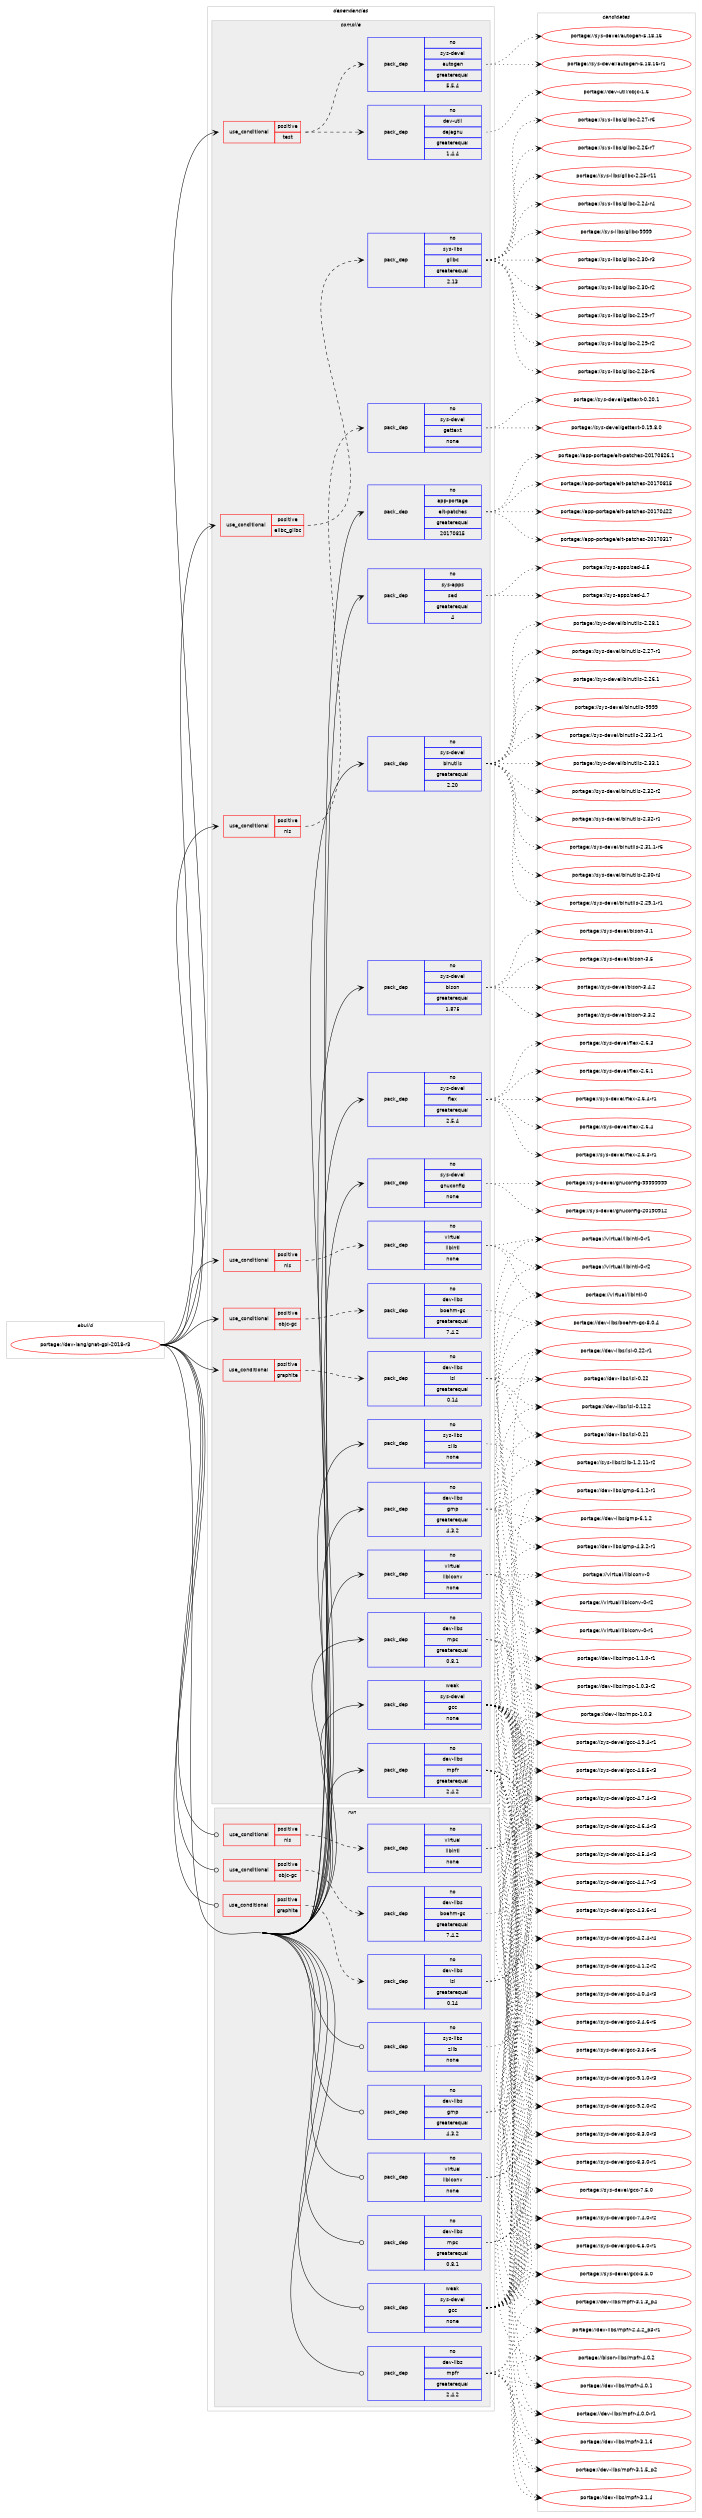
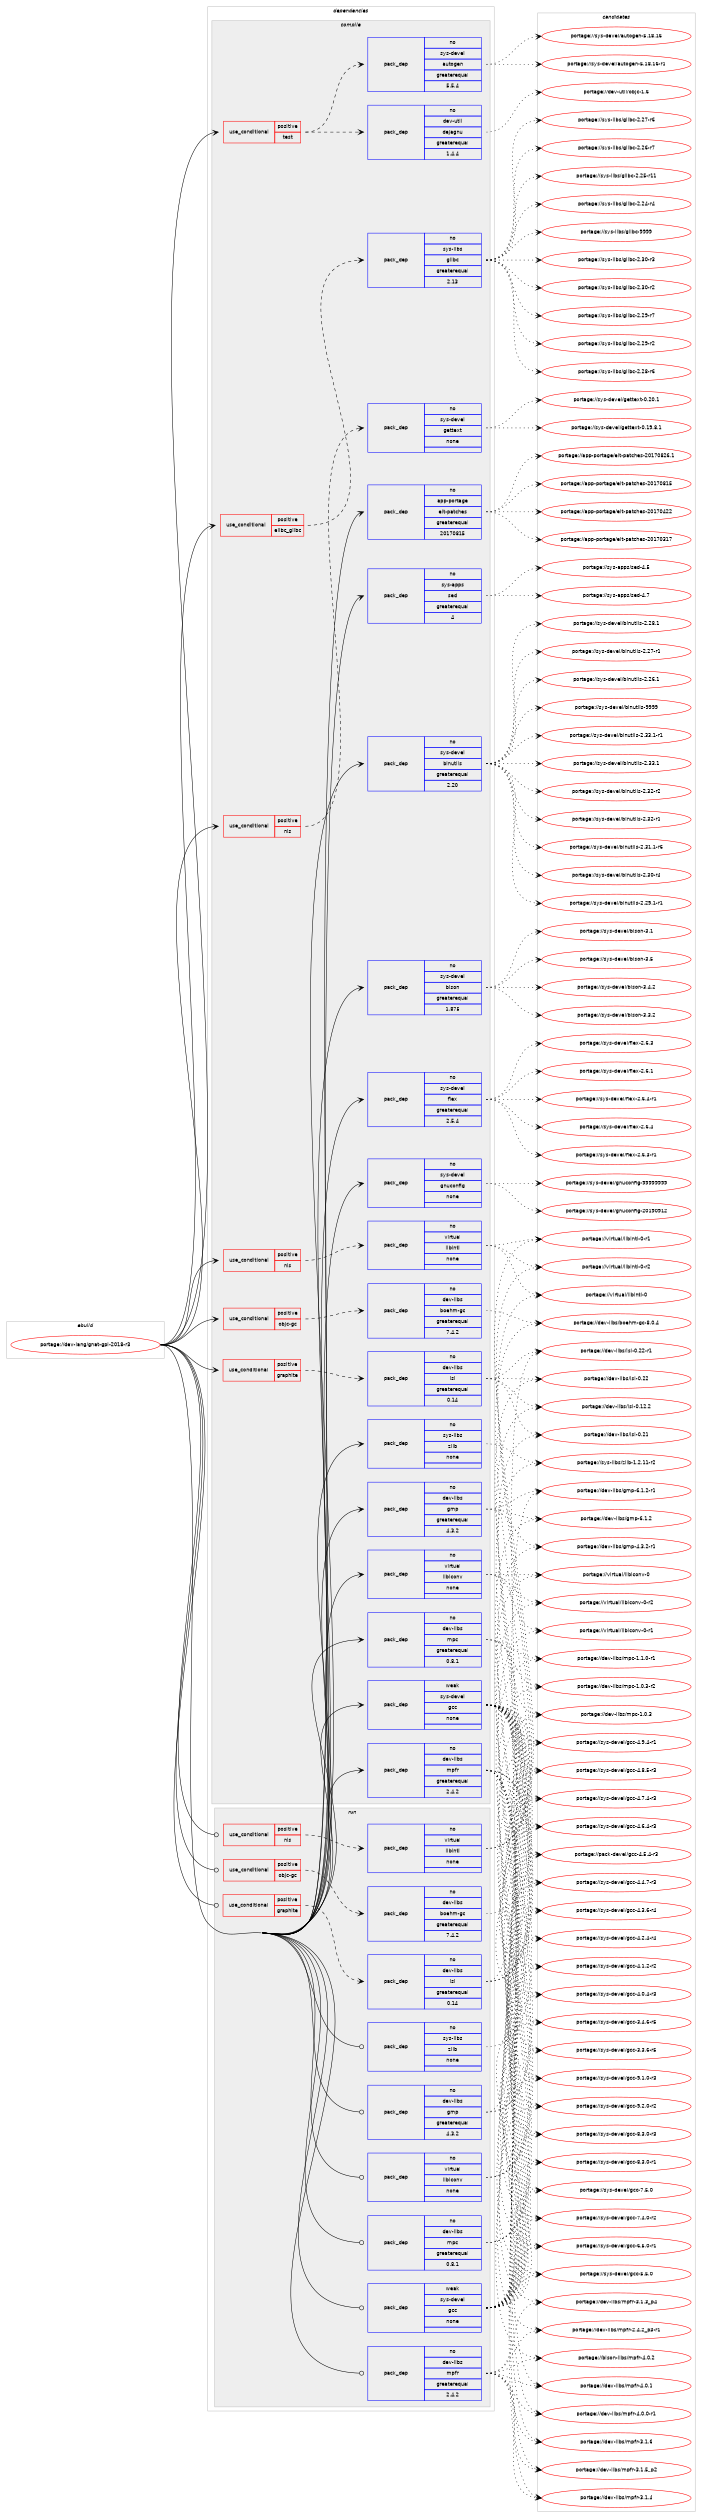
(616, 428) -> (616, 428)
(616, 1855) -> (616, 1855)
